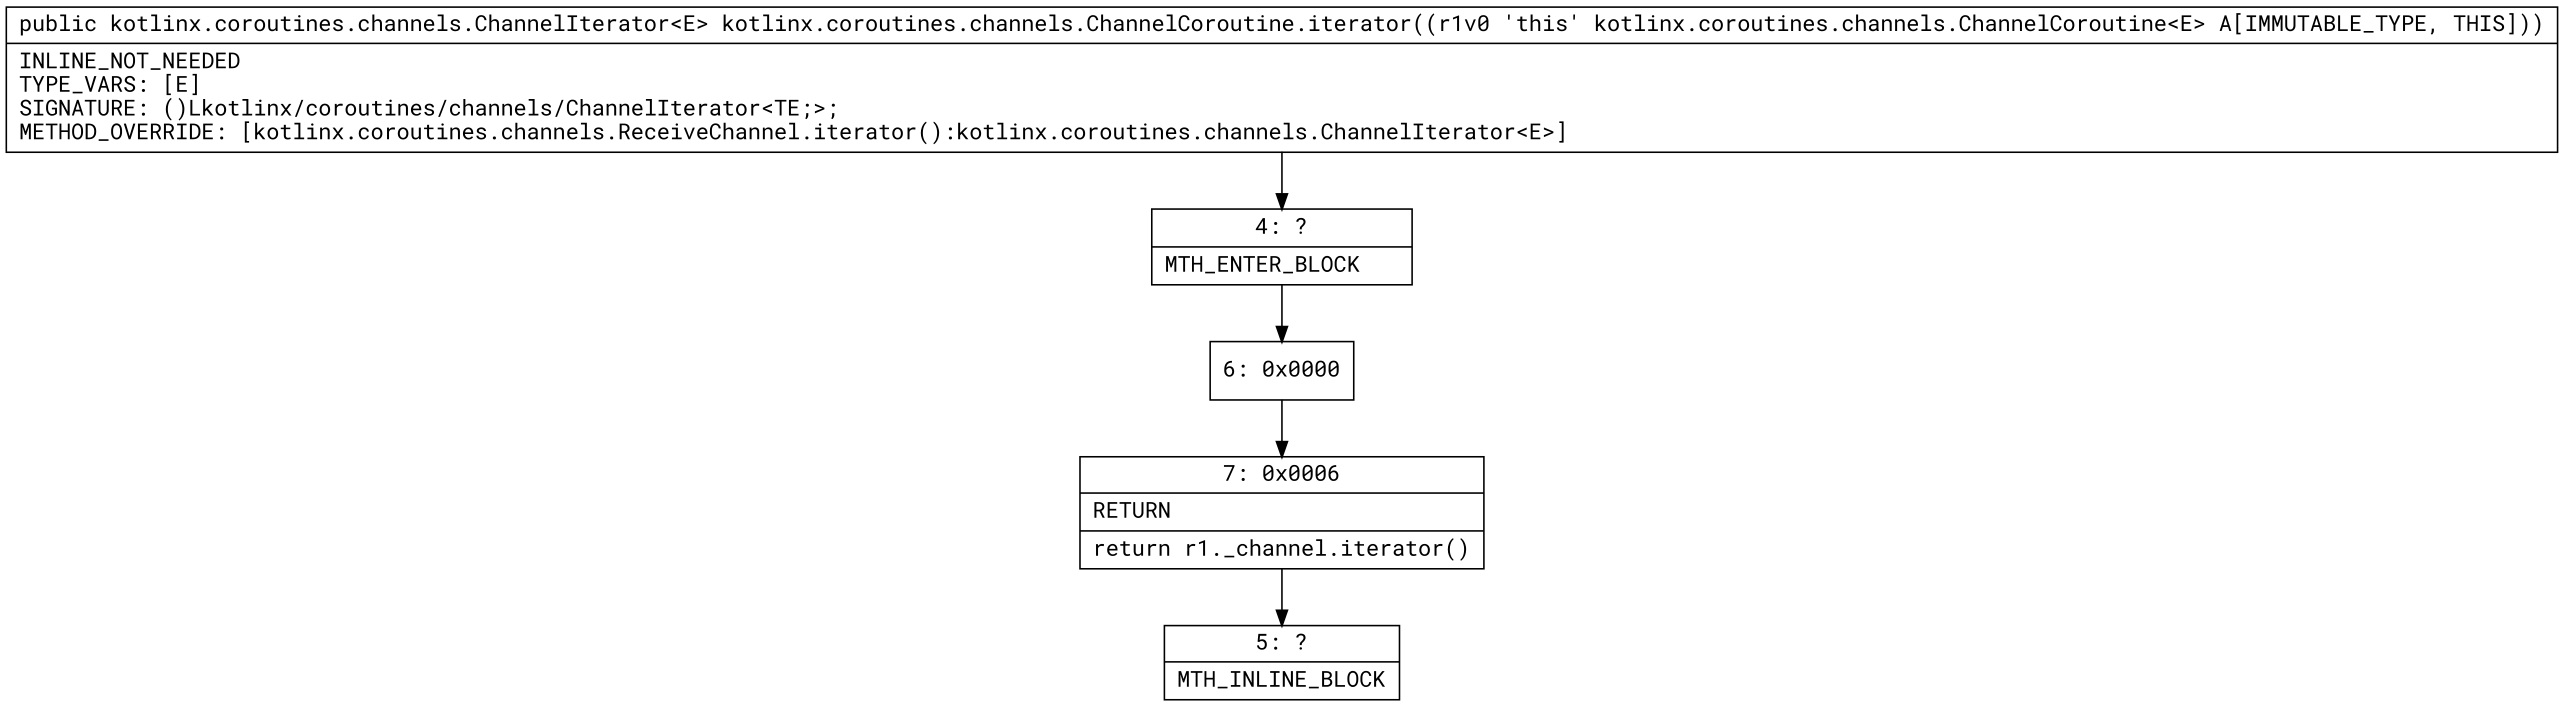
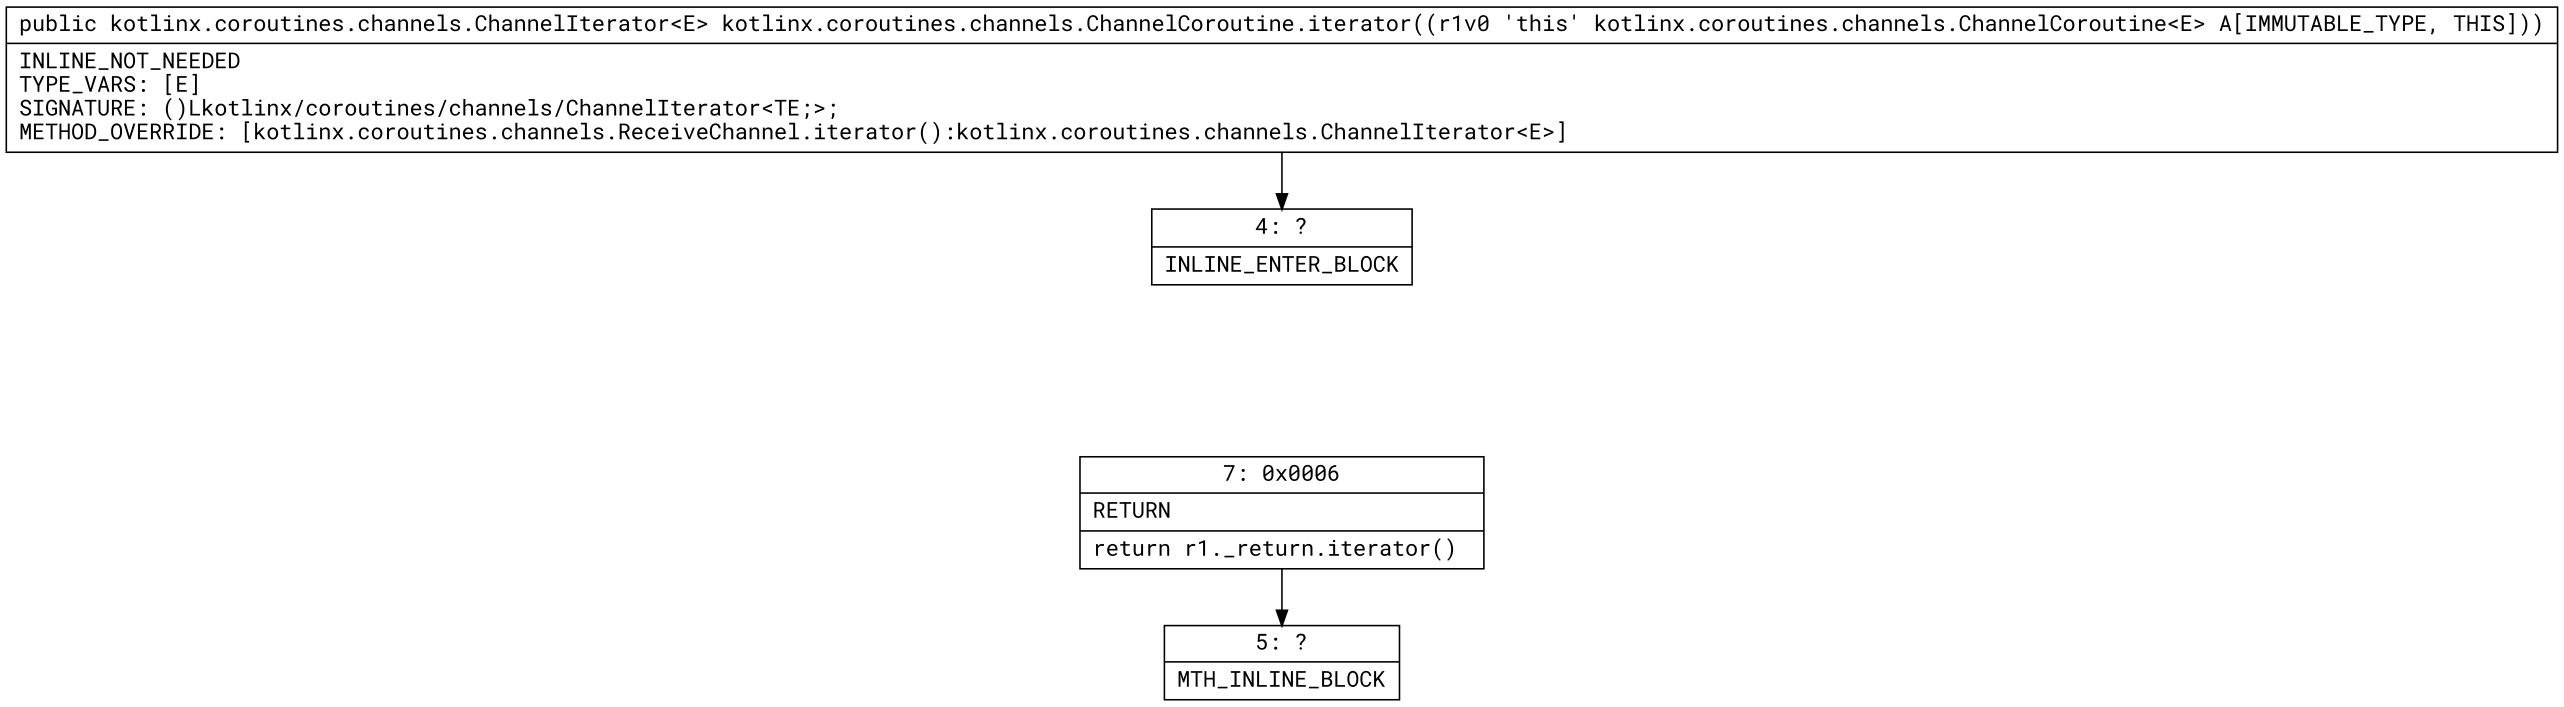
(1262, 265) -> (1282, 265)
(1282, 371) -> none
(1282, 549) -> (1276, 549)
